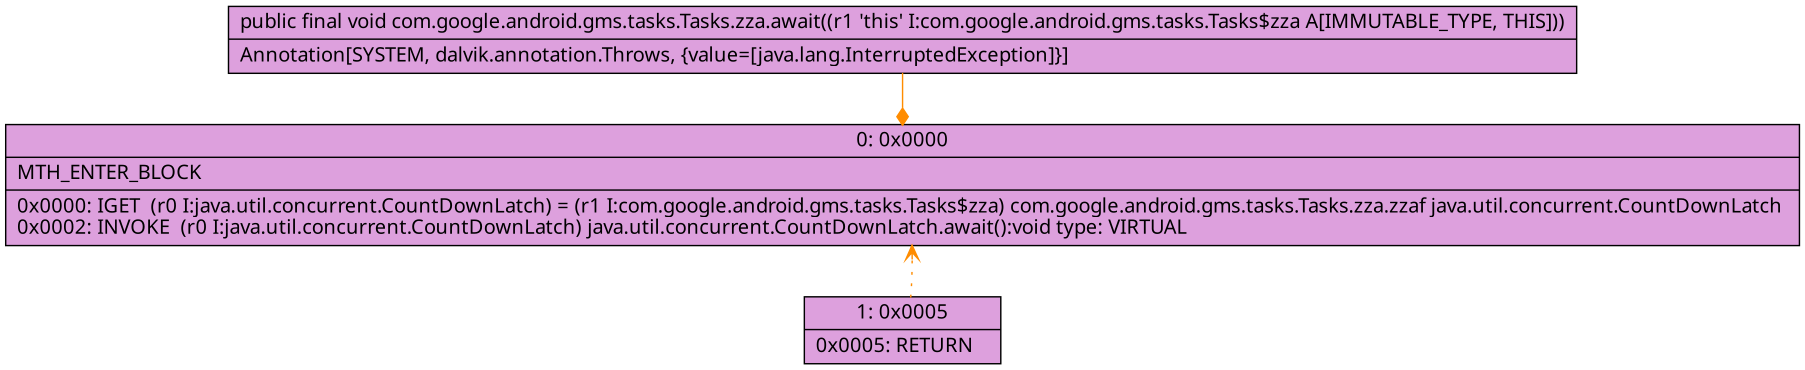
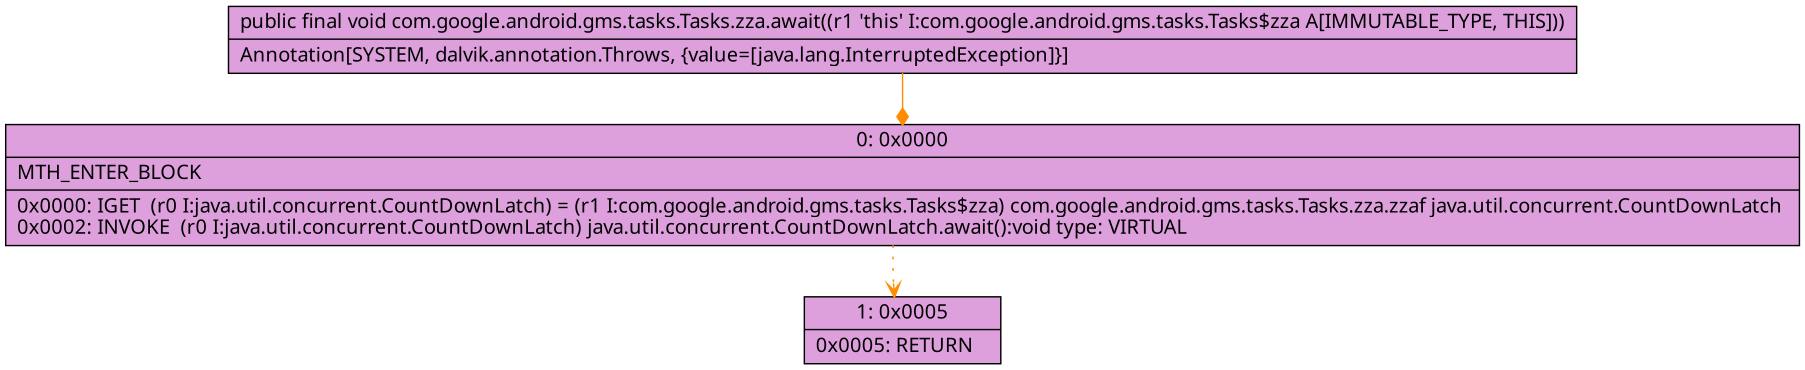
(912, 279) -> (893, 264)
